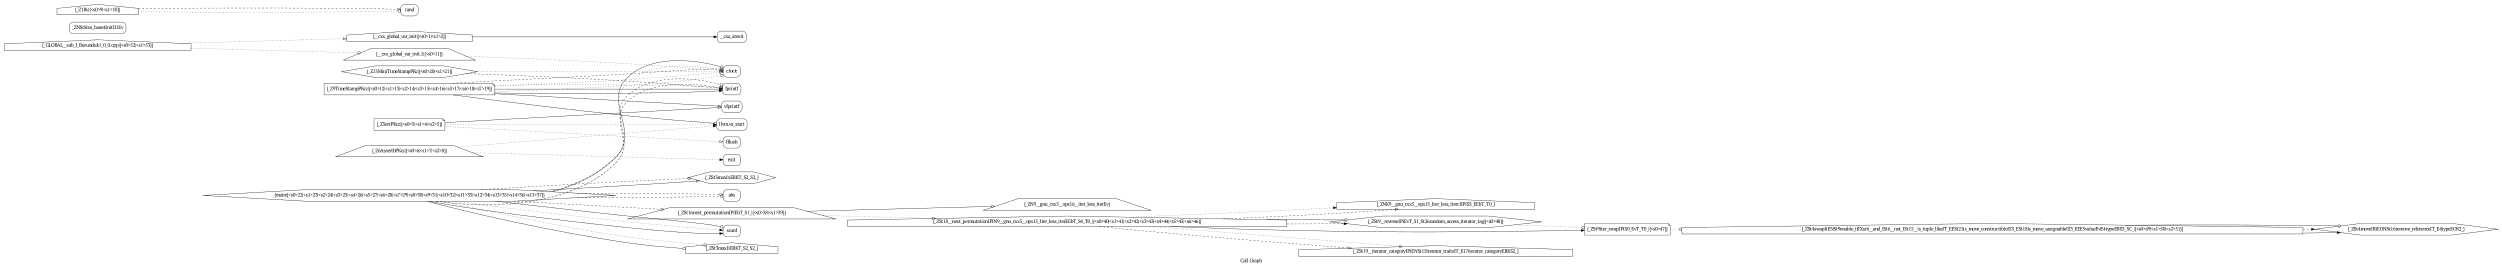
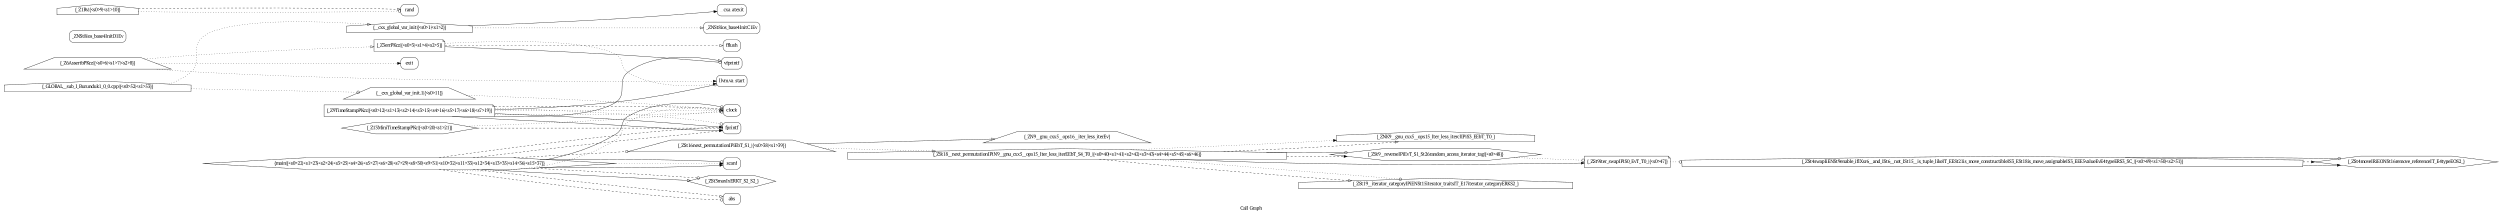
none -> (732, 28)
none -> (258, 52)
(581, 115) -> (582, 53)
(582, 134) -> (596, 46)
(732, 249) -> none
